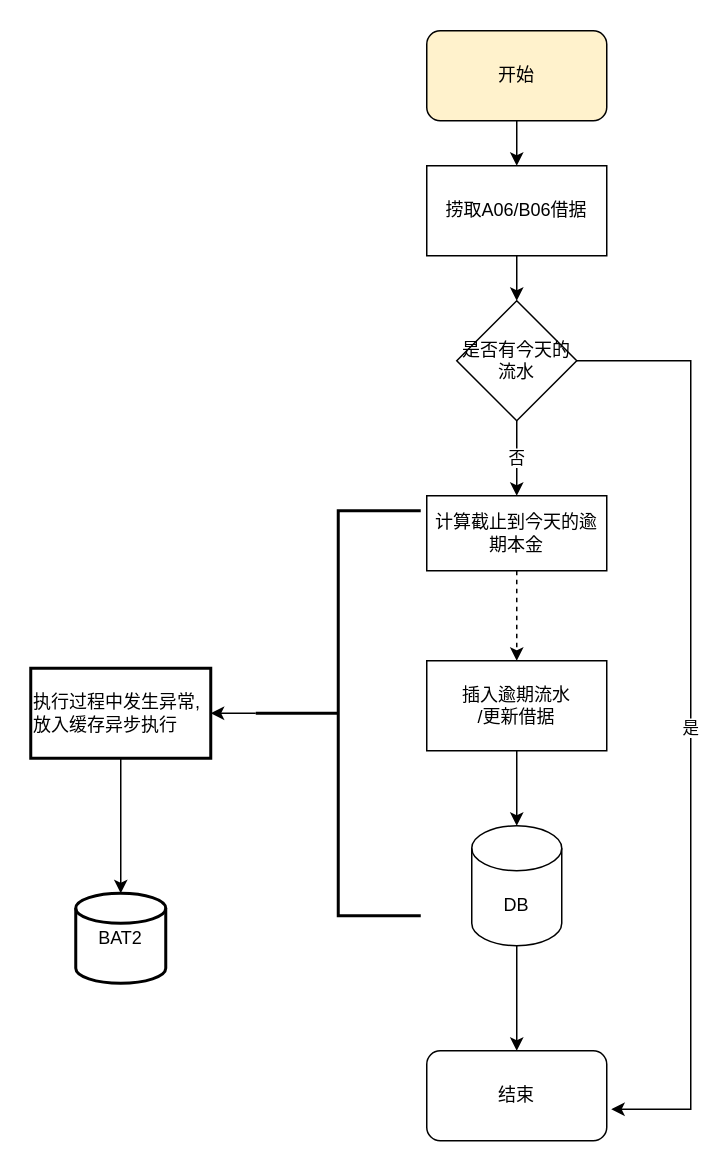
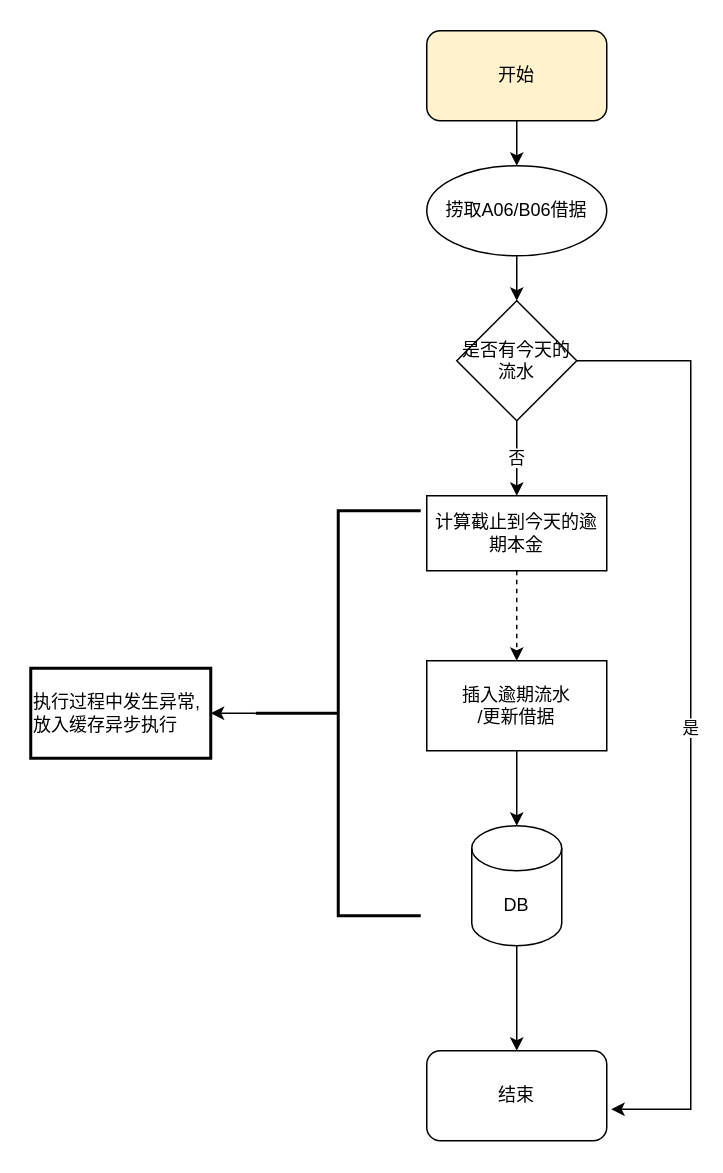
(517, 211) -> (517, 211)
(121, 820) -> none
(121, 938) -> none
